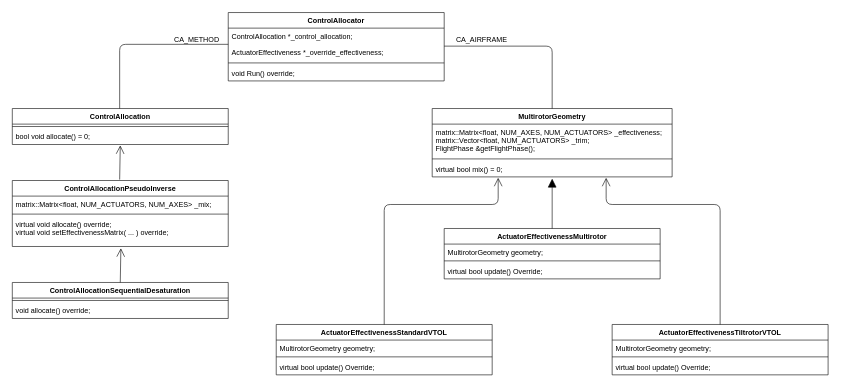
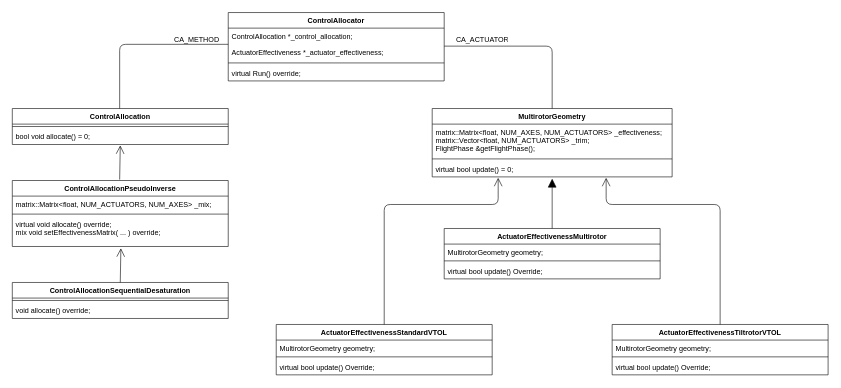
(302, 36) -> (302, 36)
(478, 39) -> (480, 39)
(267, 73) -> (272, 73)
(474, 169) -> (481, 169)
(73, 224) -> (73, 224)
